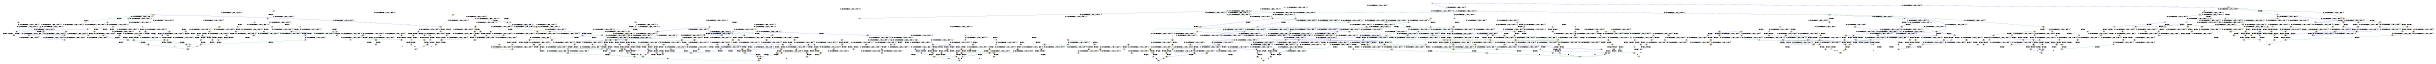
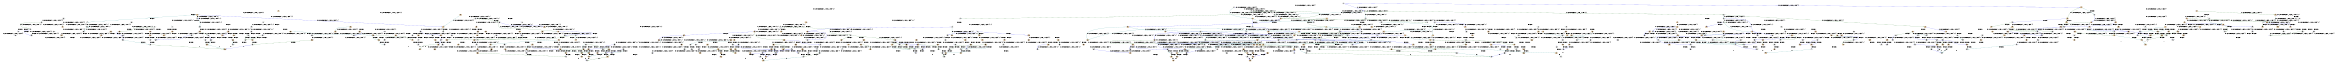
(1819, 37) -> (1847, 32)
(1785, 38) -> none
(2013, 47) -> (1913, 46)
